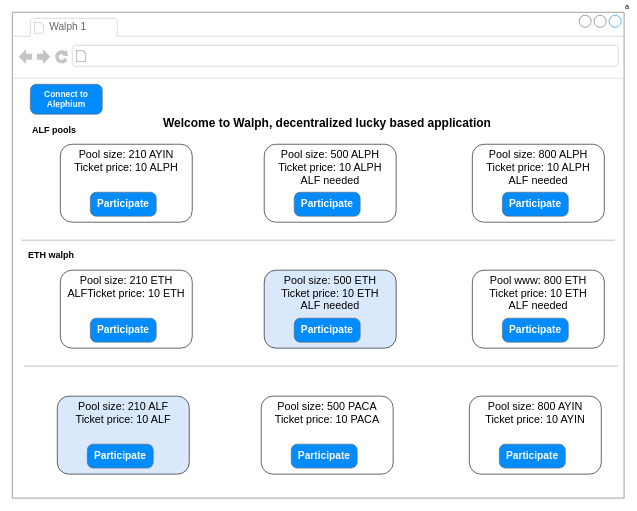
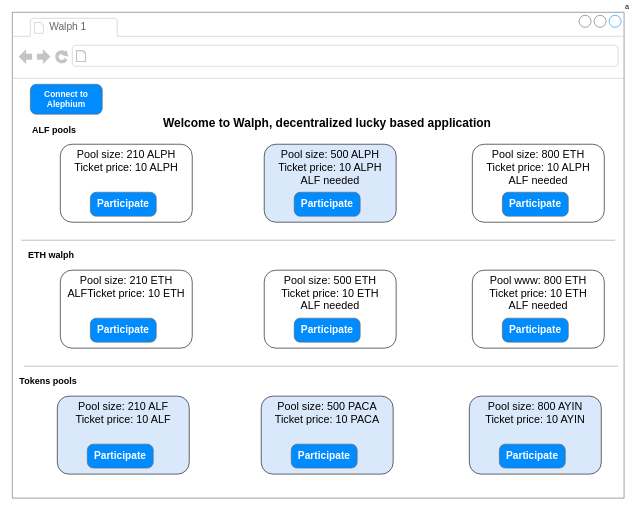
(126, 161) -> (126, 161)
(539, 168) -> (539, 168)
(330, 183) -> (330, 183)
(330, 309) -> (330, 309)
none -> (48, 381)
(327, 435) -> (327, 435)
(536, 435) -> (536, 435)
